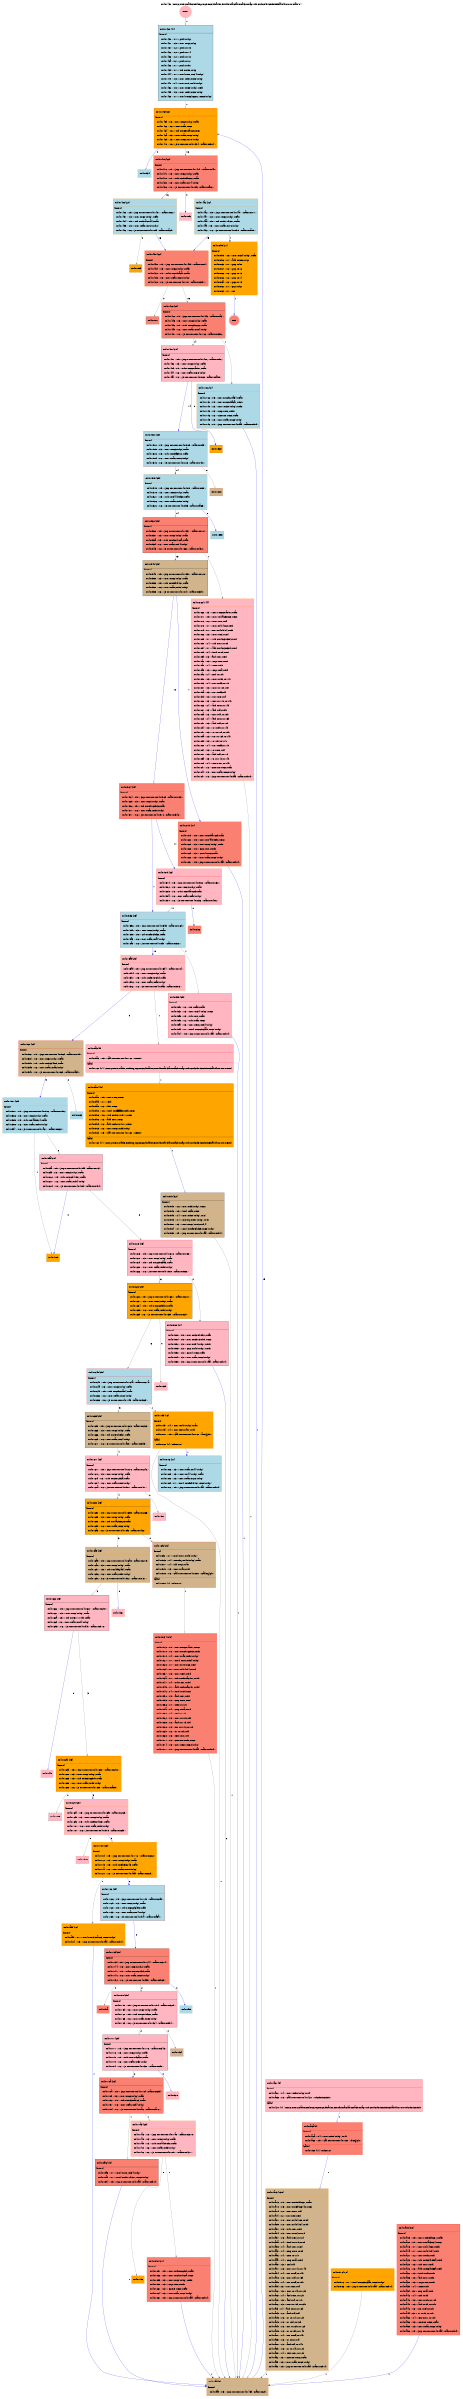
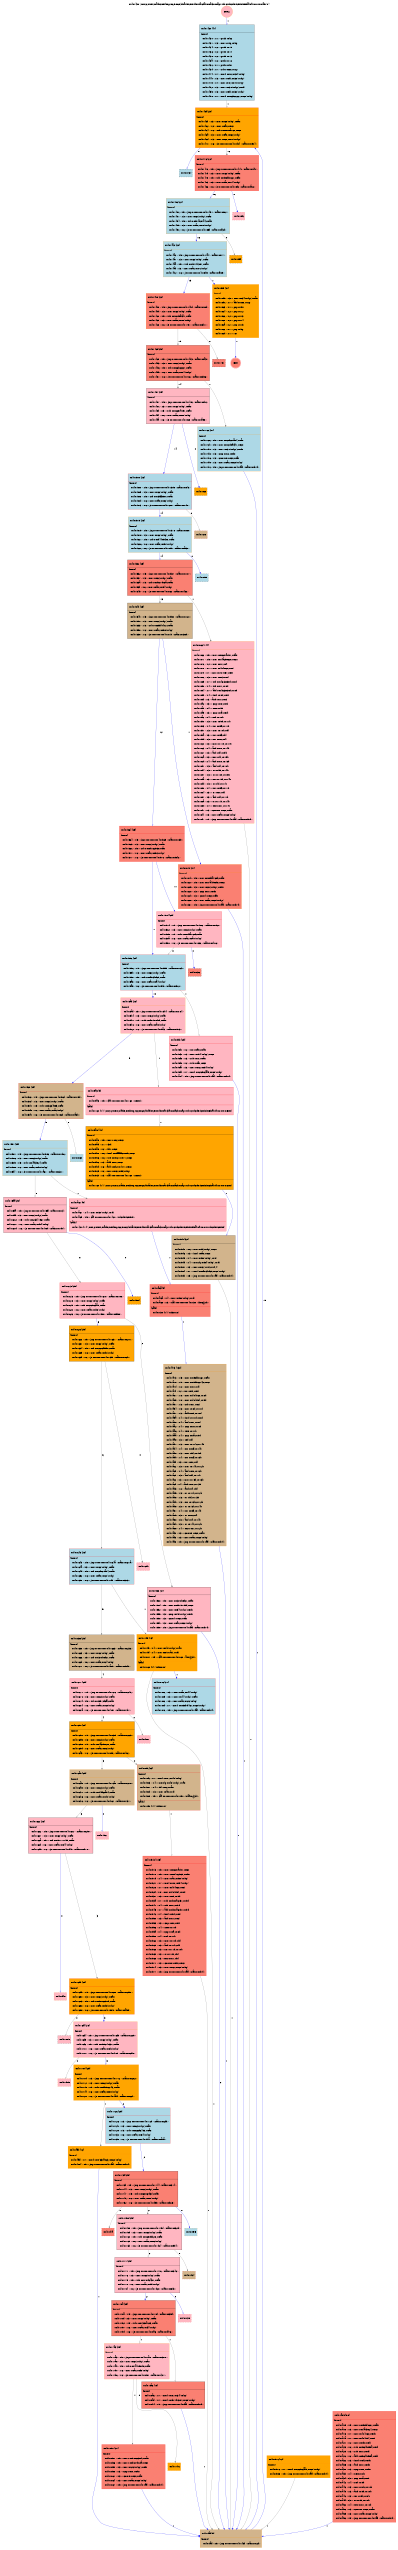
(186, 12) -> (227, 12)
(160, 242) -> (197, 237)
(37, 1194) -> (67, 1189)
